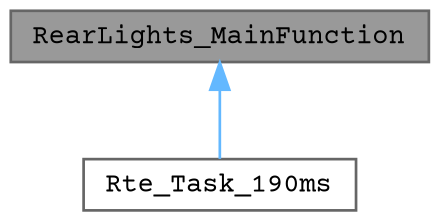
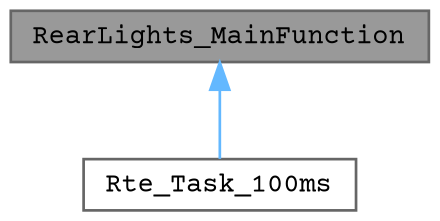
(220, 185) -> (220, 185)
